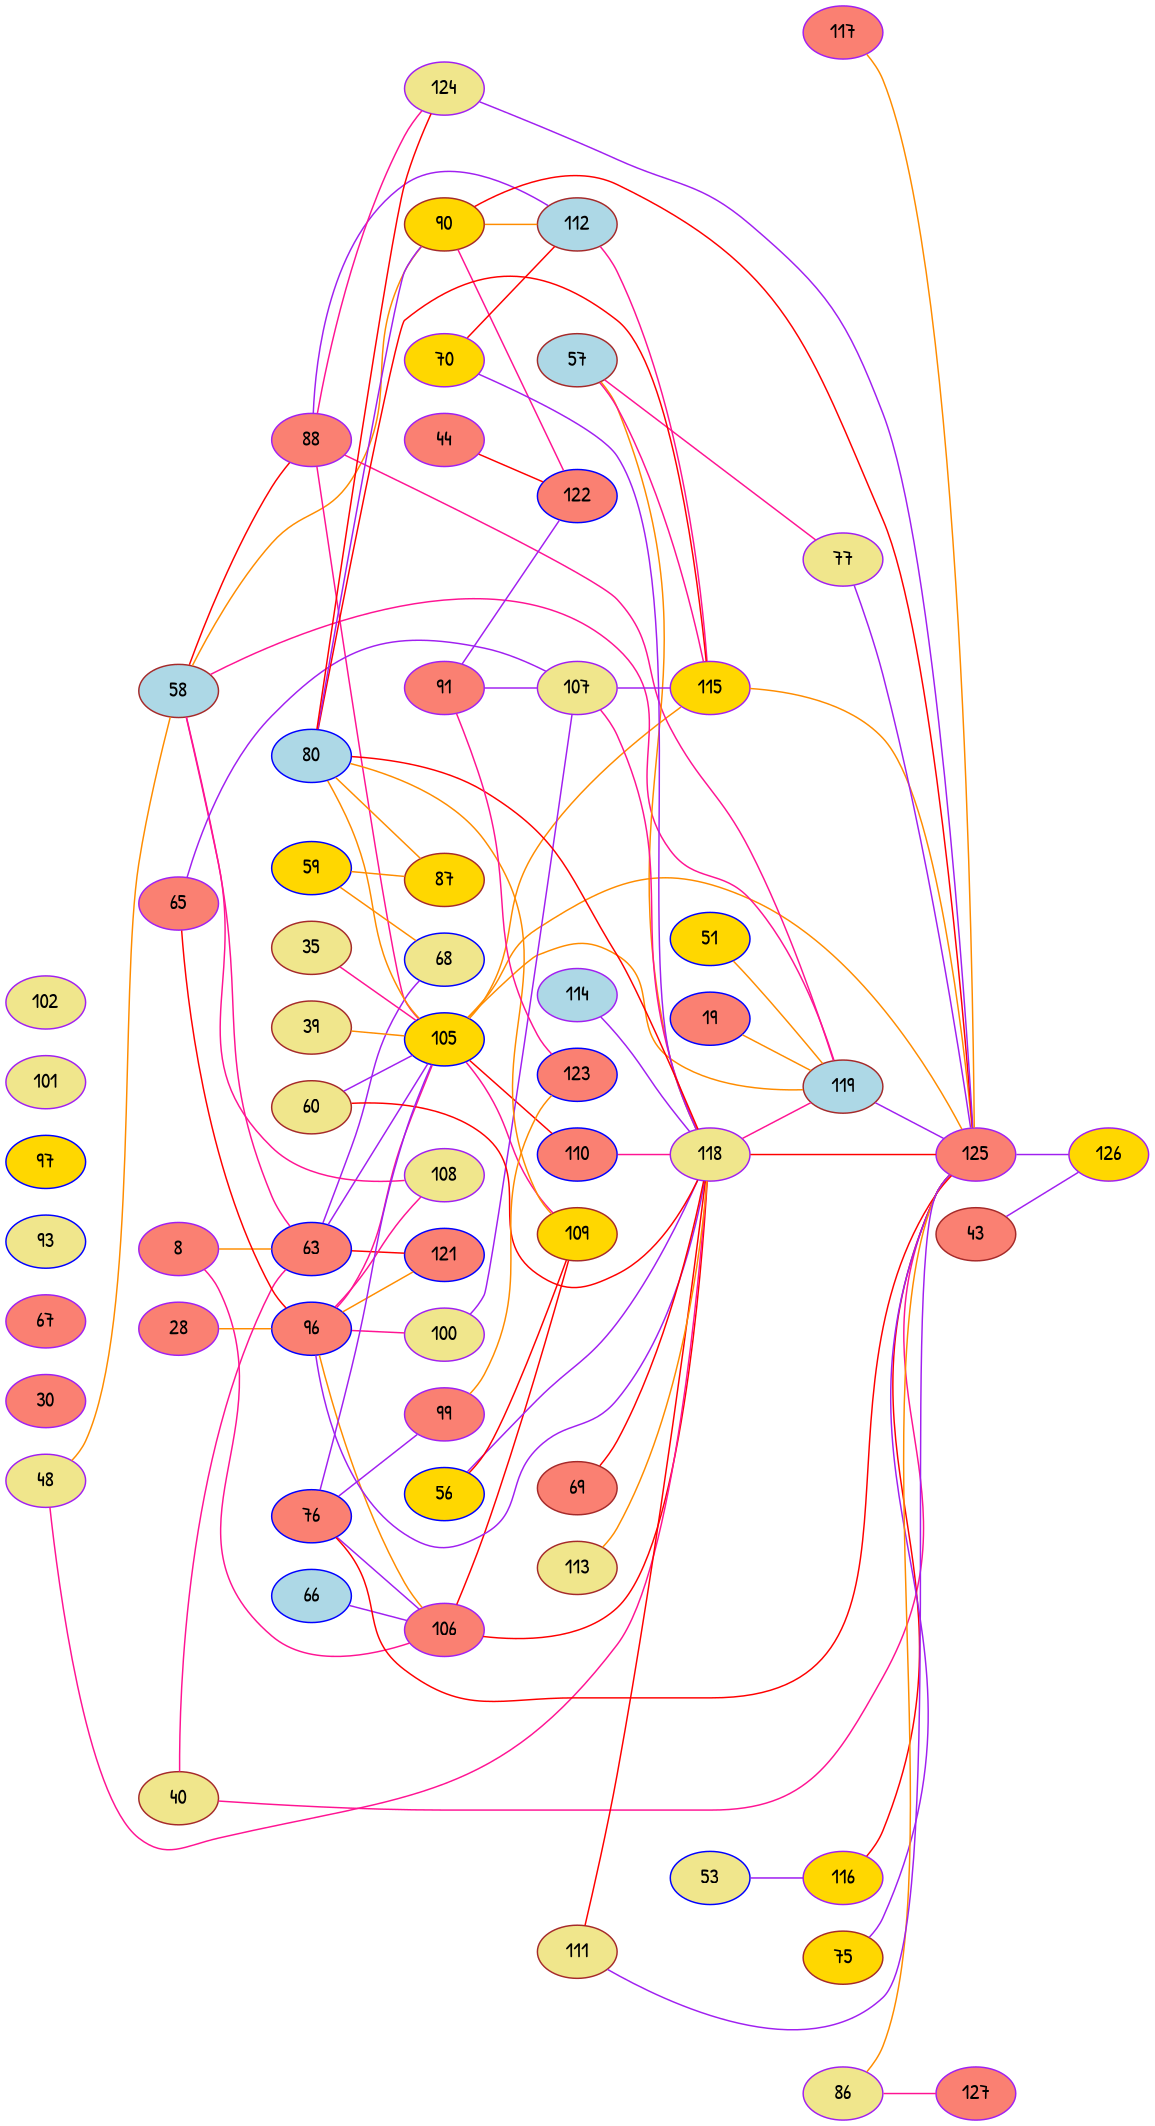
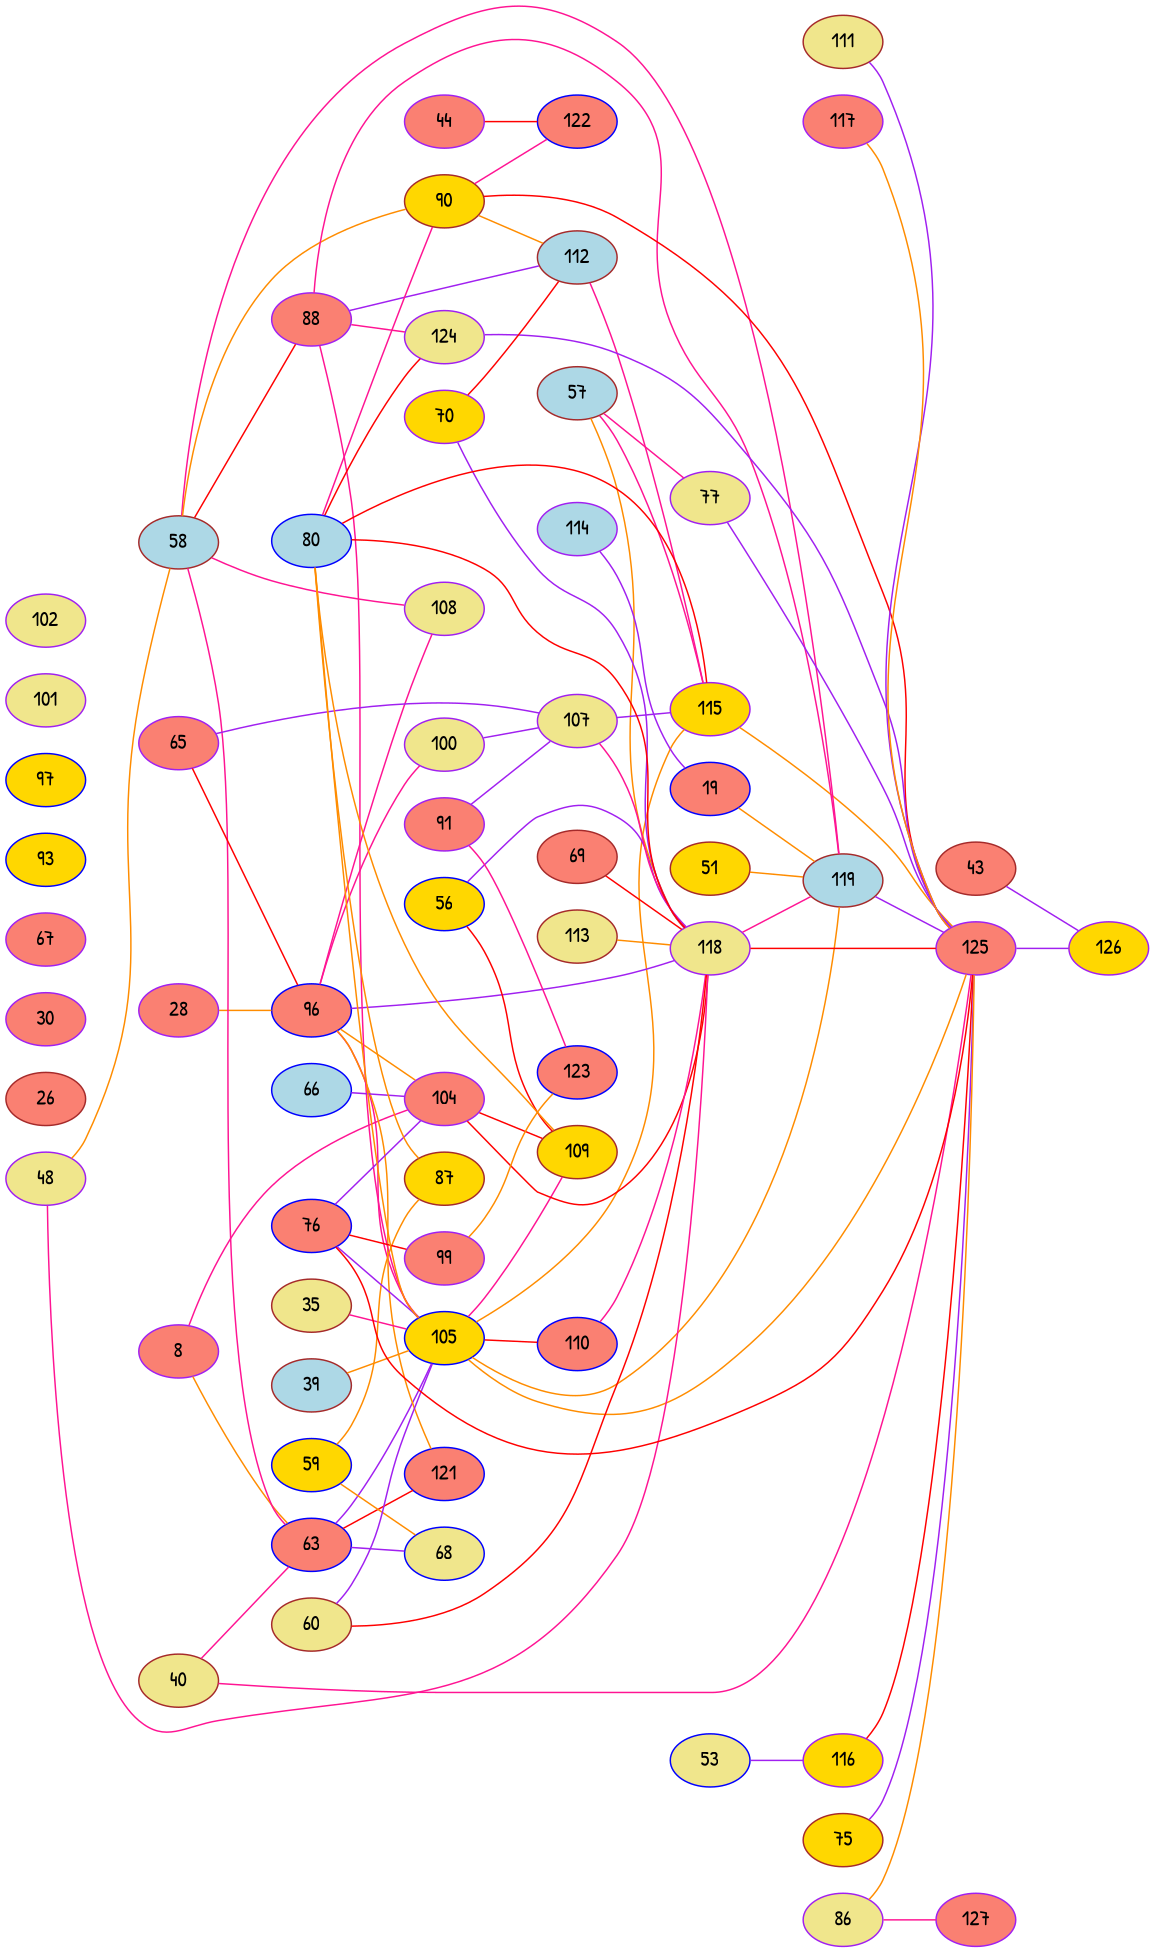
(361, 485) -> (376, 371)
(511, 592) -> none
(710, 939) -> (710, 869)
(312, 1028) -> (312, 1385)
(646, 1074) -> (642, 660)
none -> (46, 1099)
(46, 1242) -> (46, 860)
(378, 1465) -> (374, 1241)
(642, 1629) -> none
(444, 1630) -> (444, 1099)
